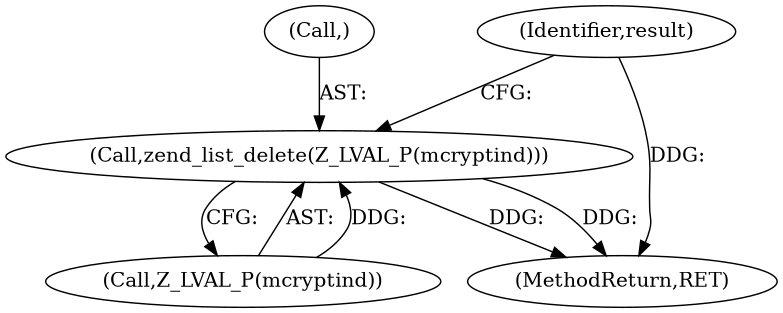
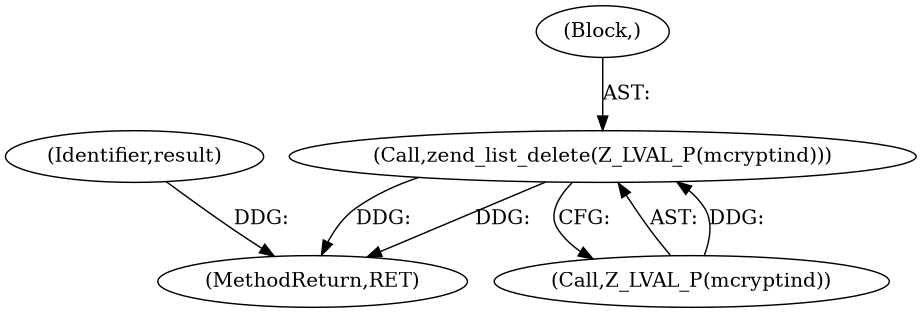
(319, 32) -> (603, 32)
(472, 90) -> none
